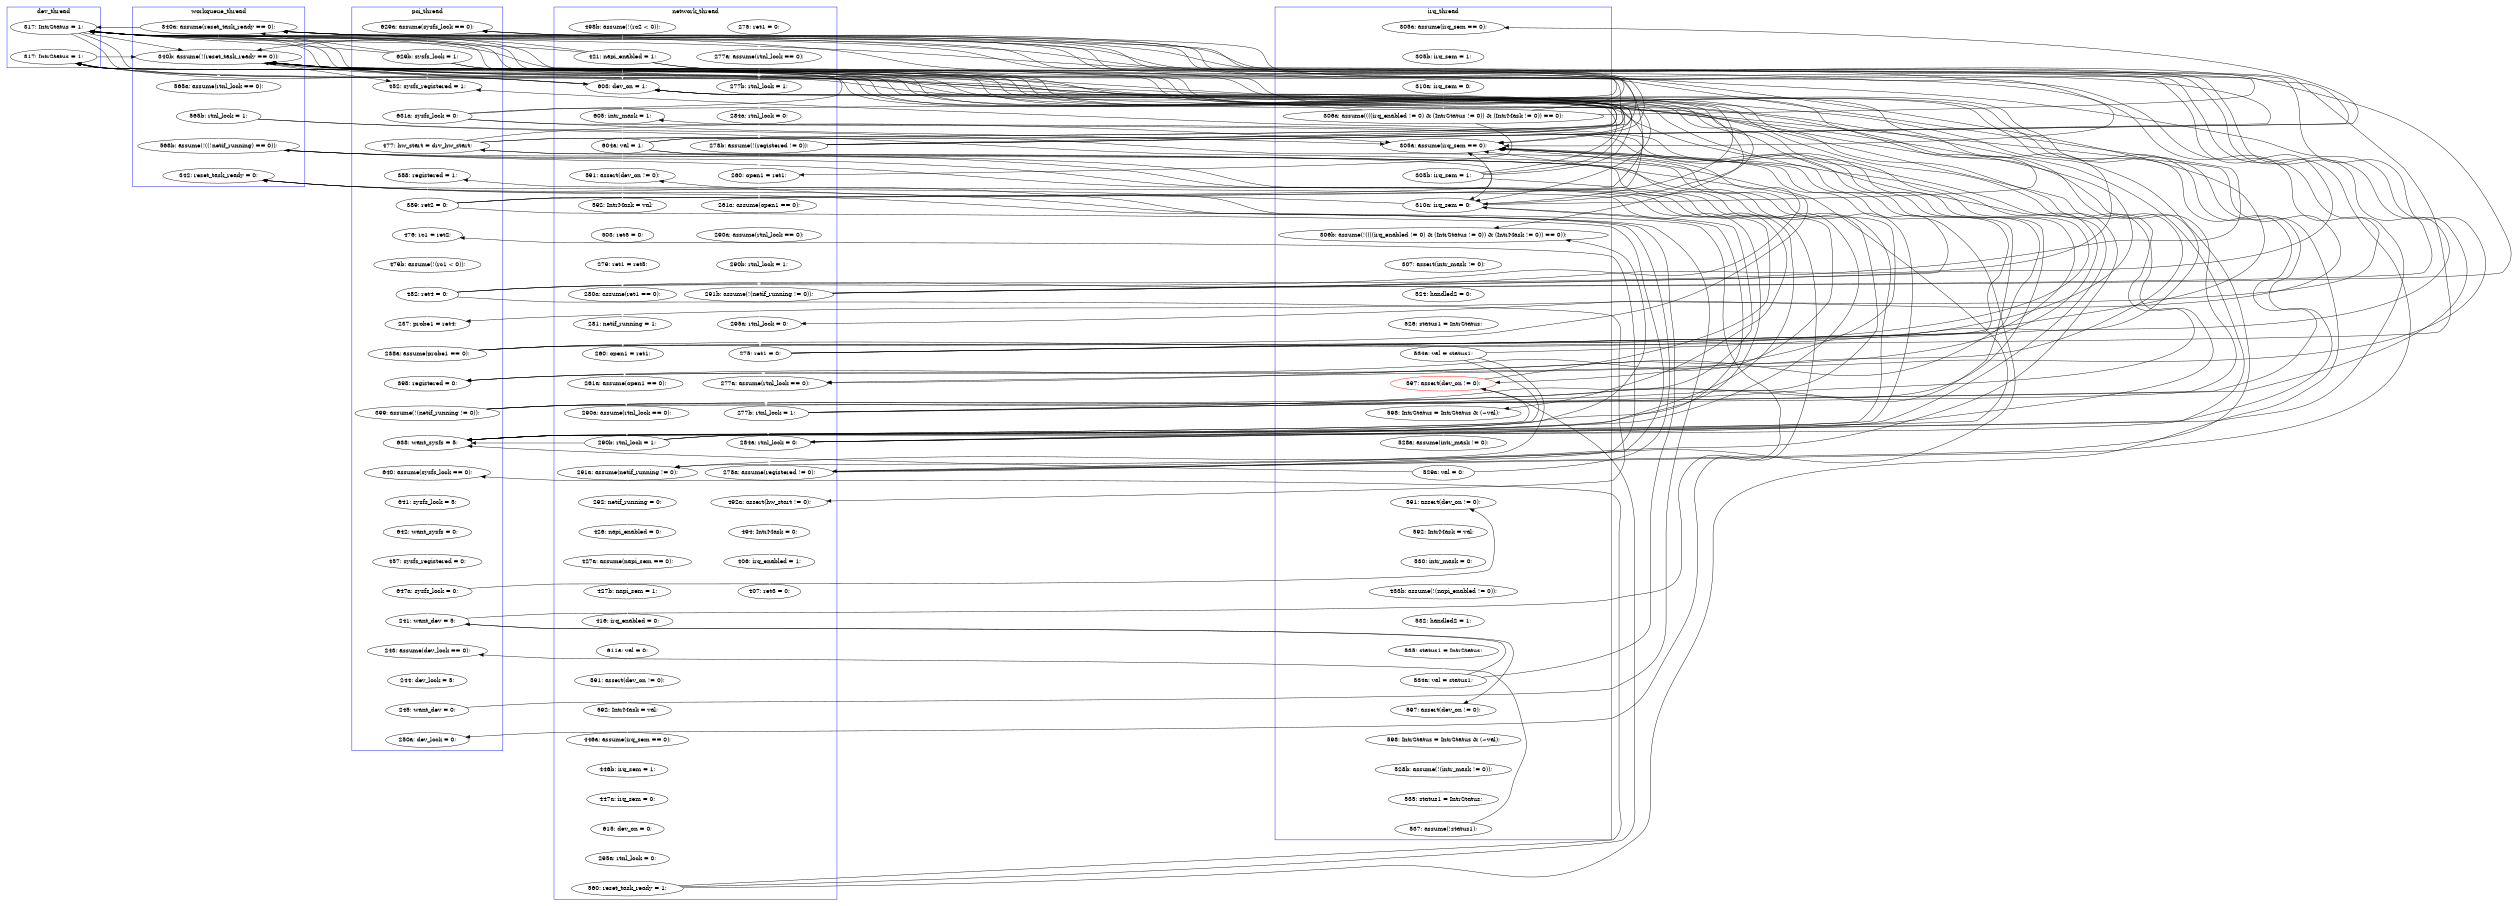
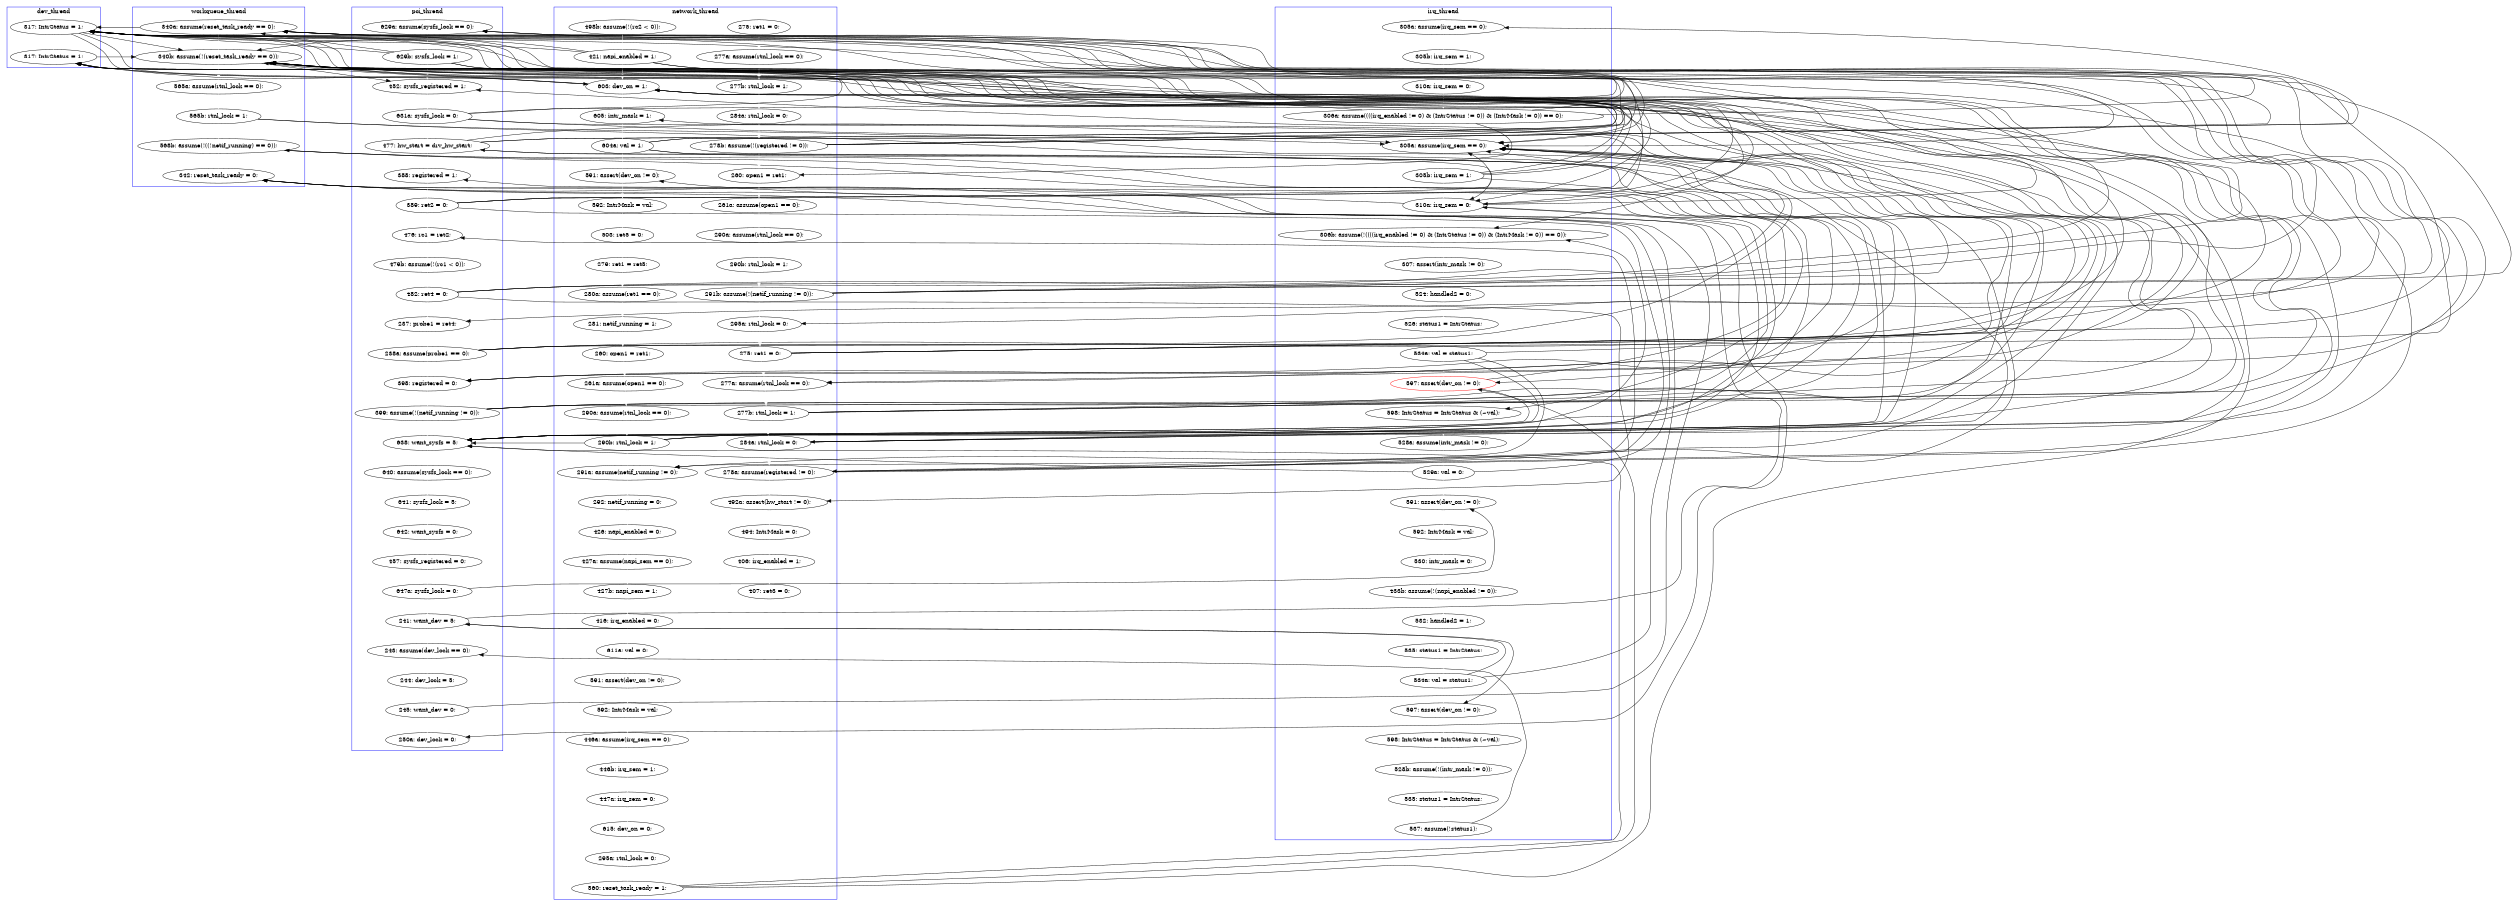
(1807, 253) -> (1697, 530)
(1619, 571) -> (1619, 549)
